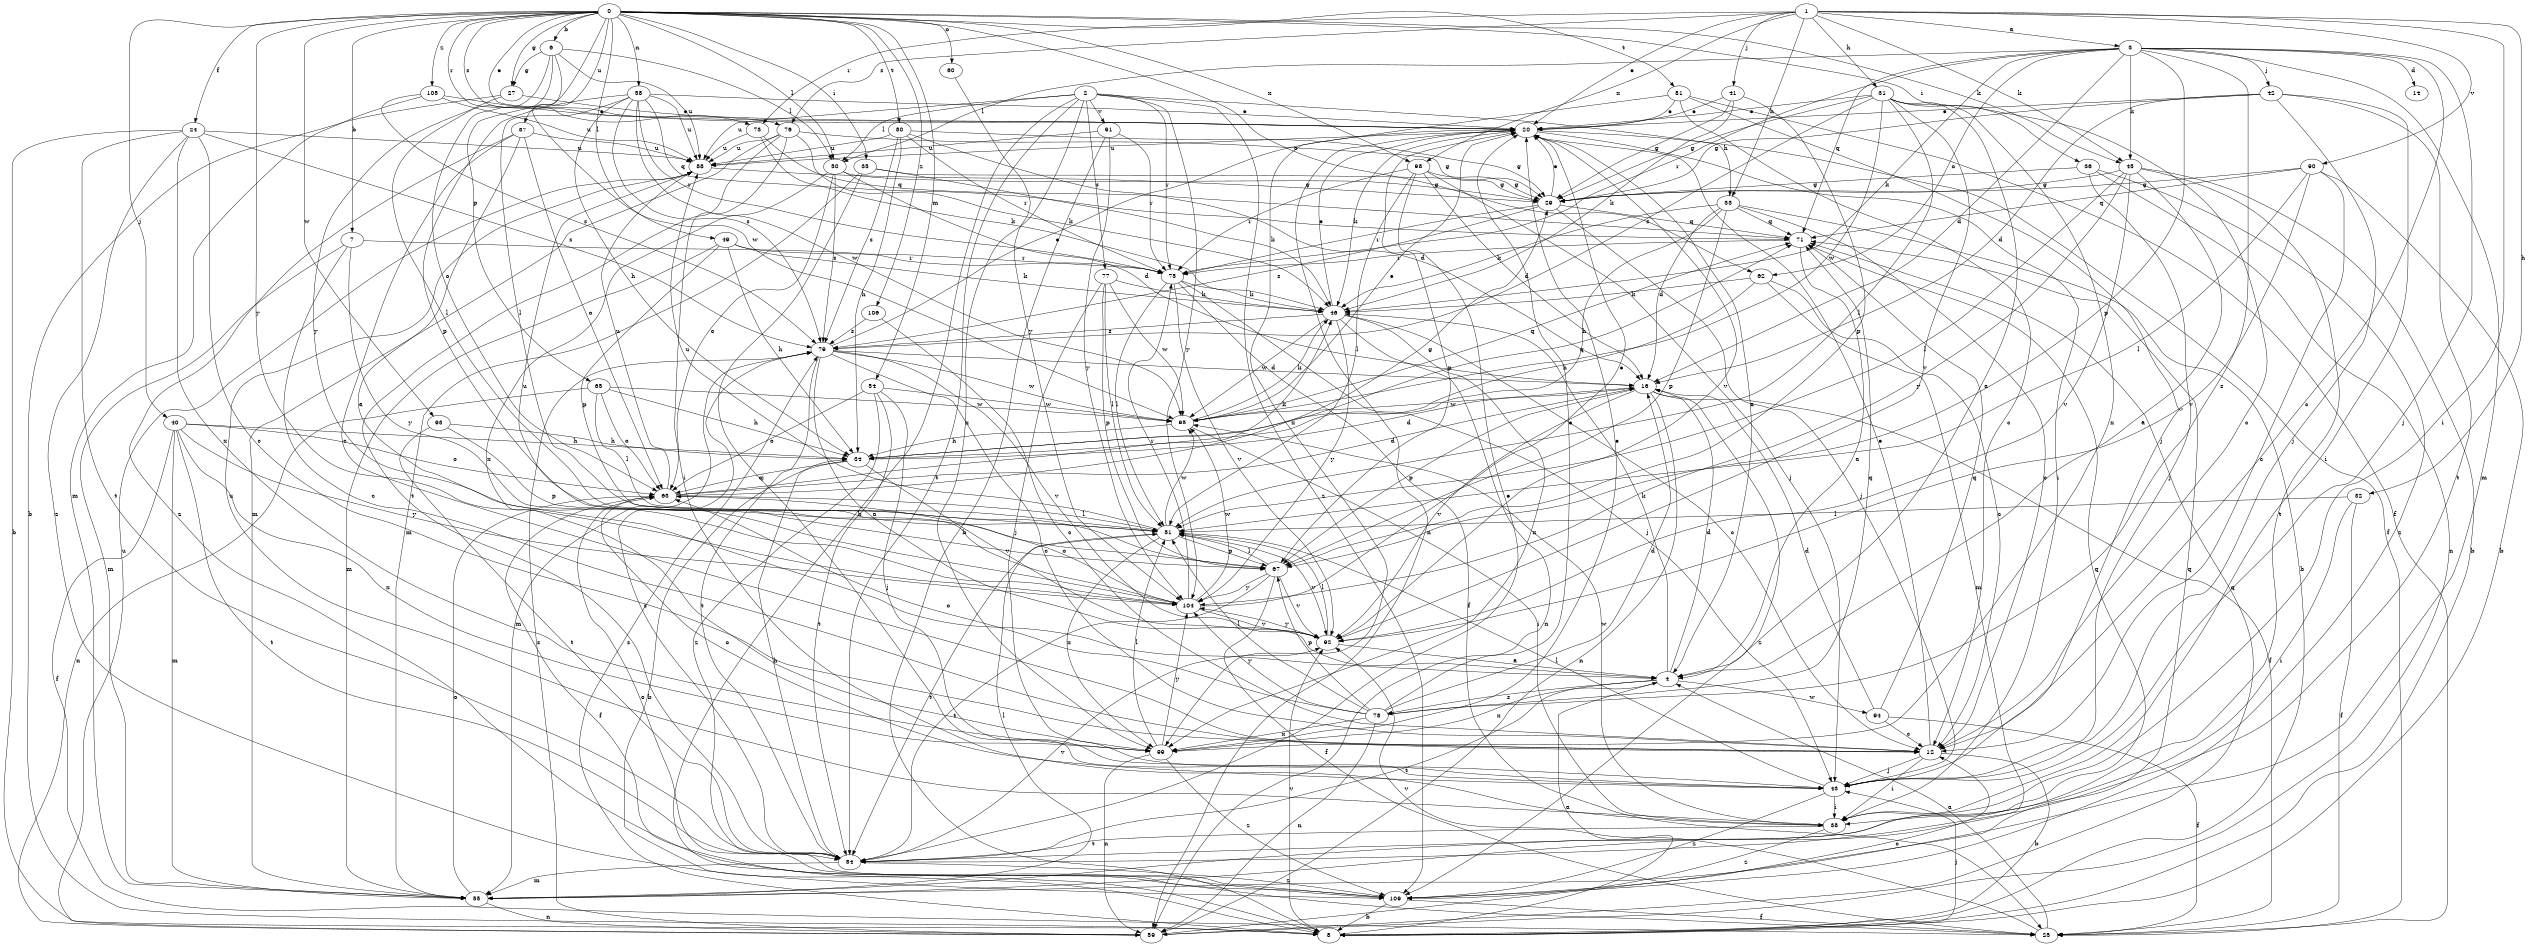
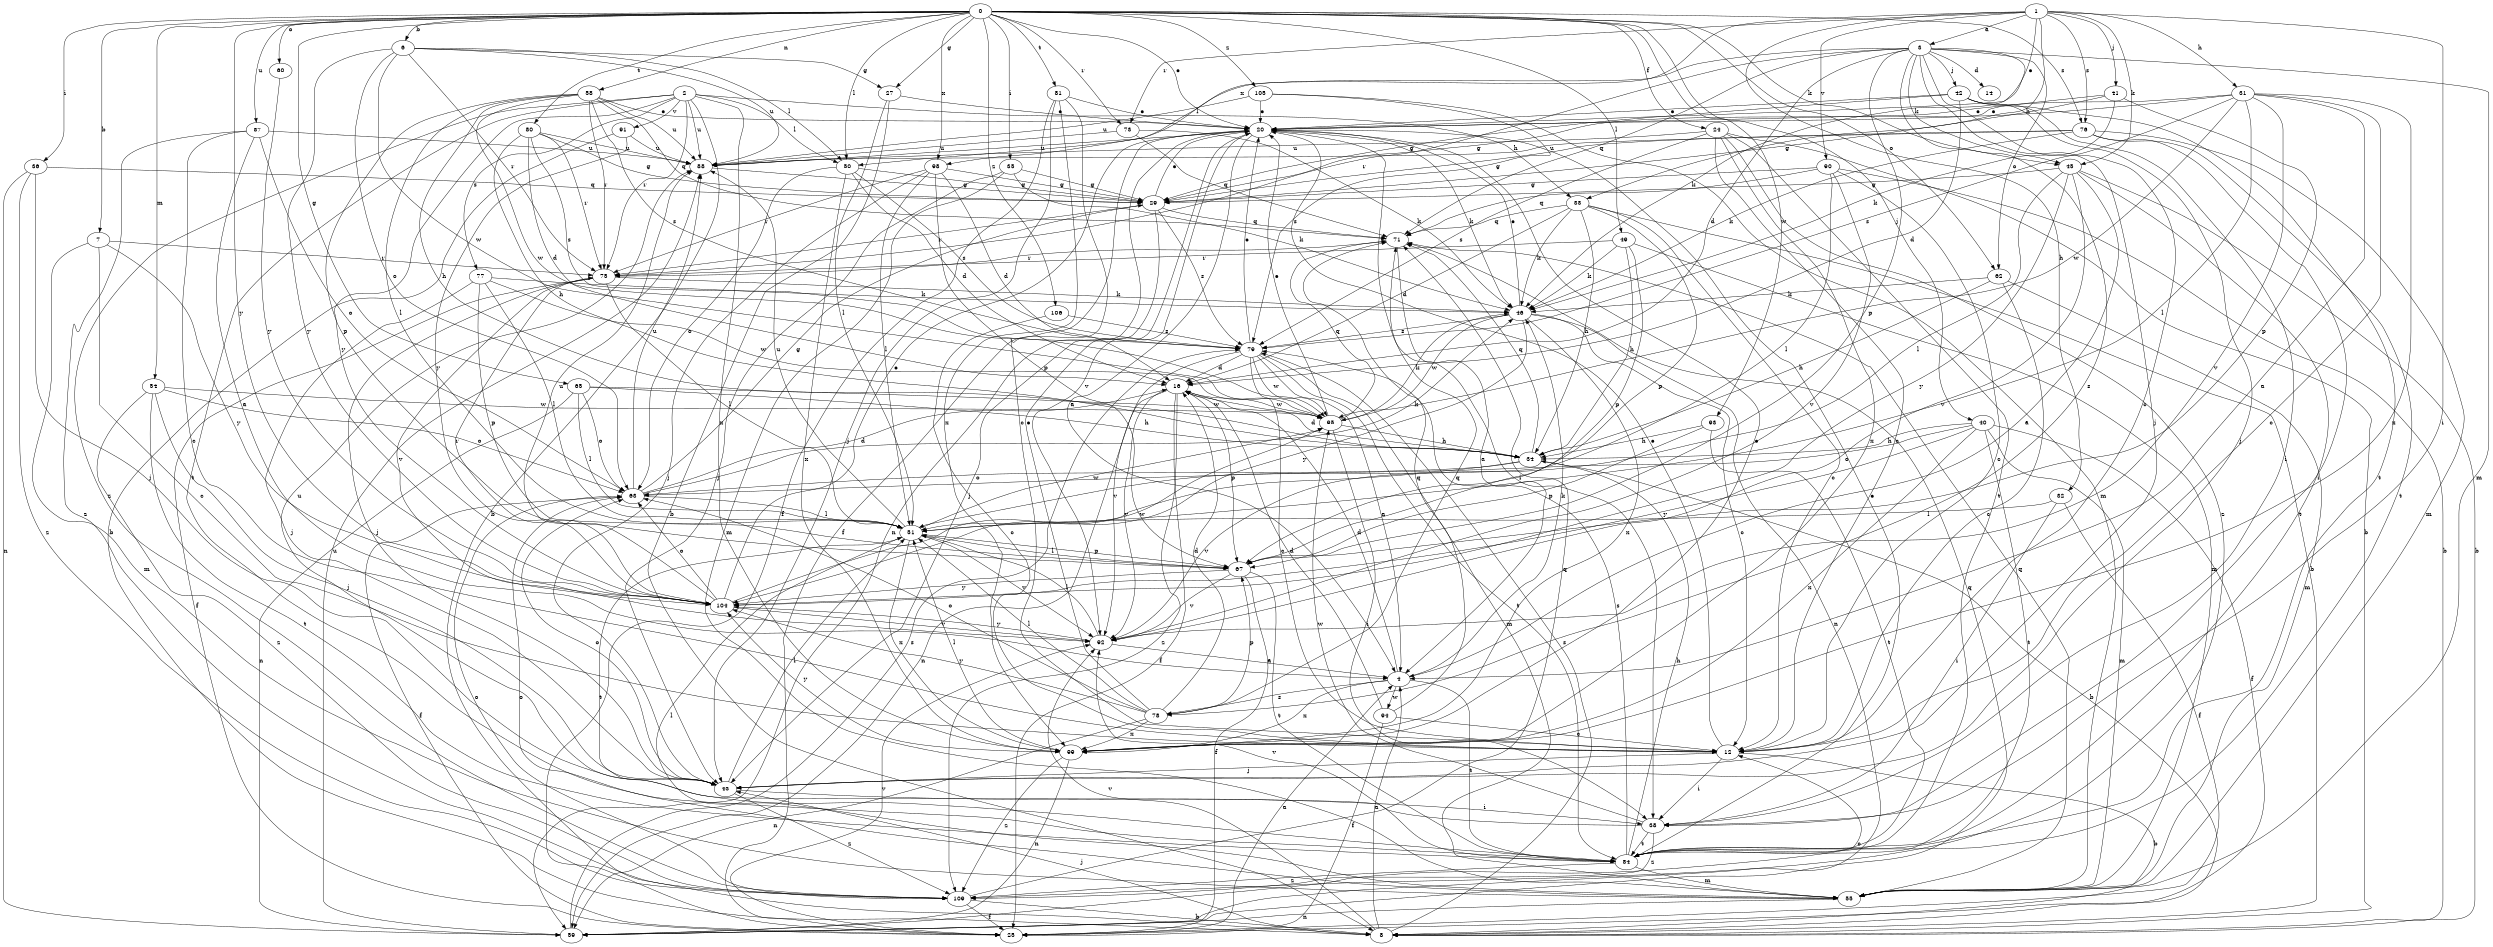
(1815, 185) -> (593, 185)
(1150, 198) -> (502, 162)
(475, 203) -> (314, 203)
